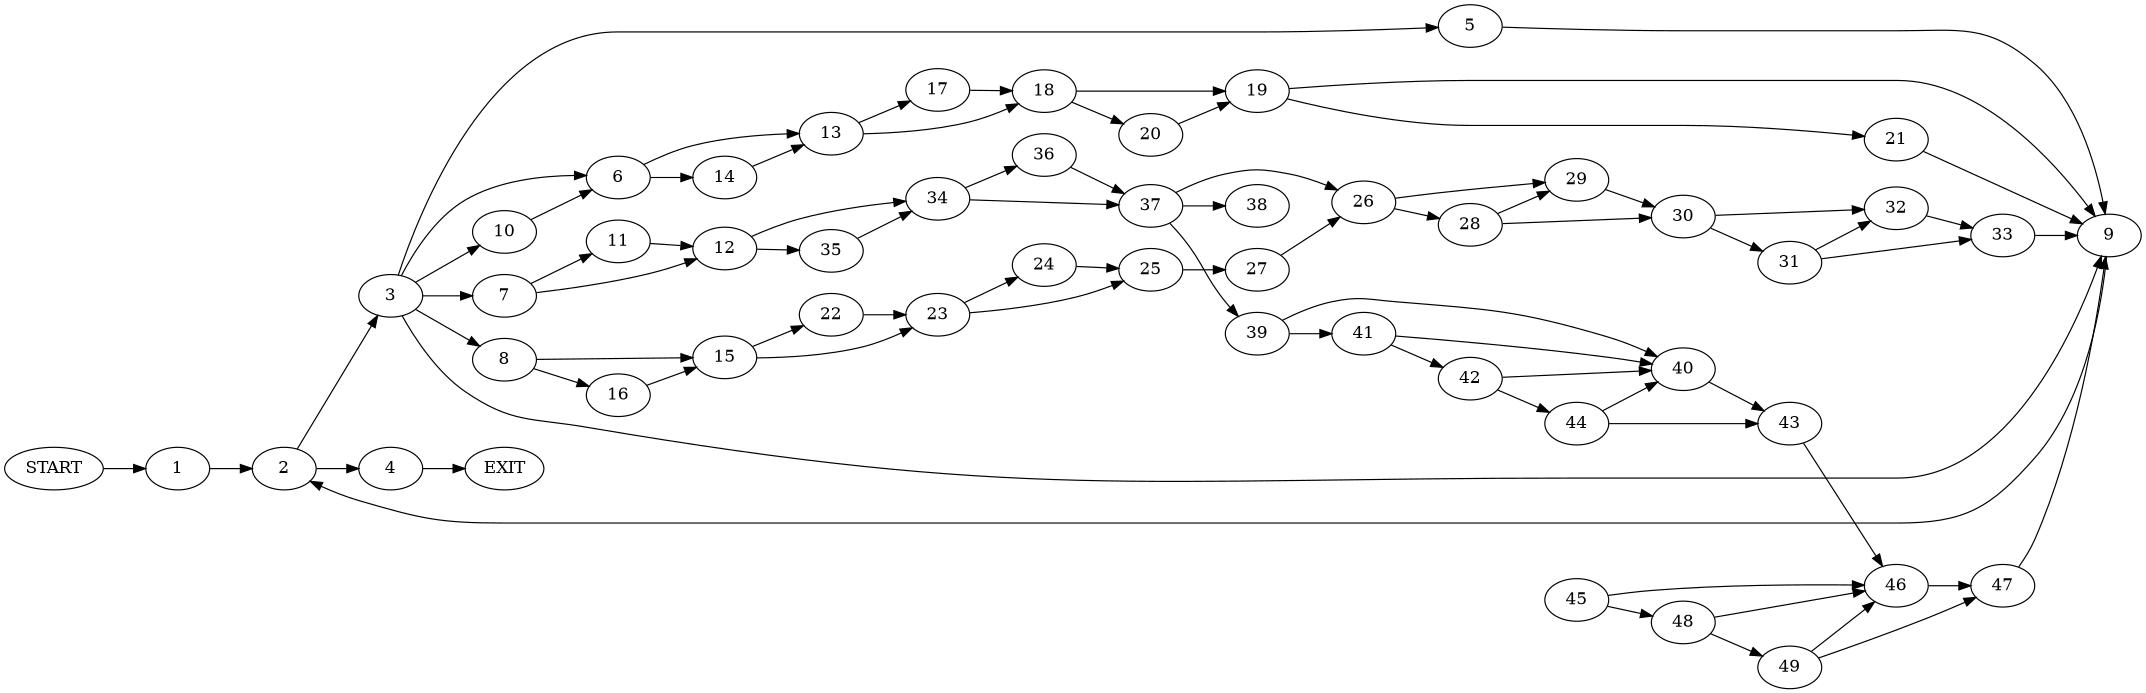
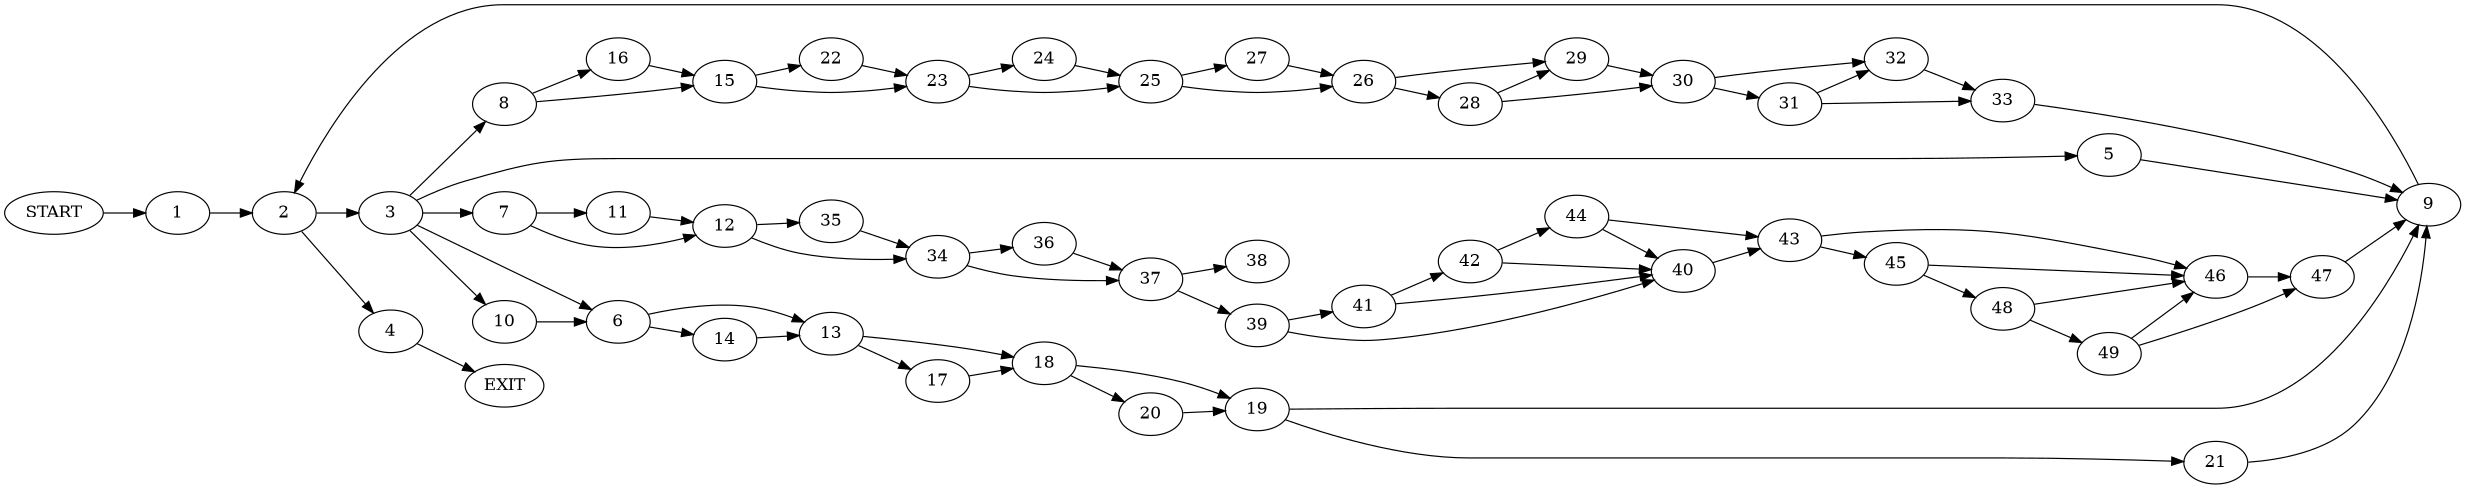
(1250, 170) -> (1251, 92)
none -> (1837, 251)
(1280, 481) -> none
